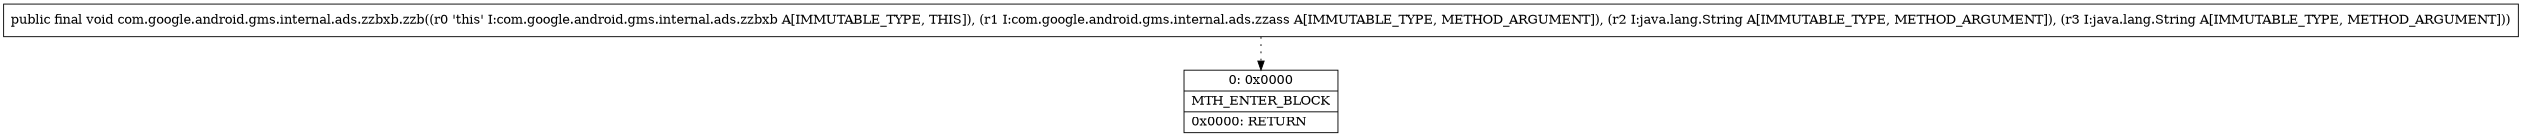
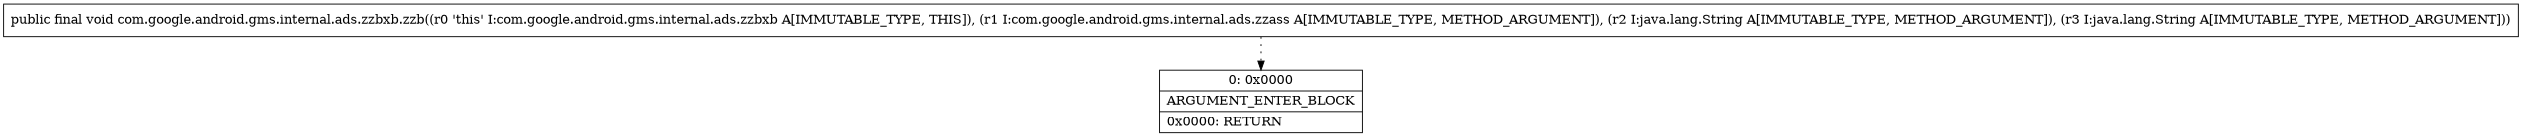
(1261, 101) -> (1261, 101)
